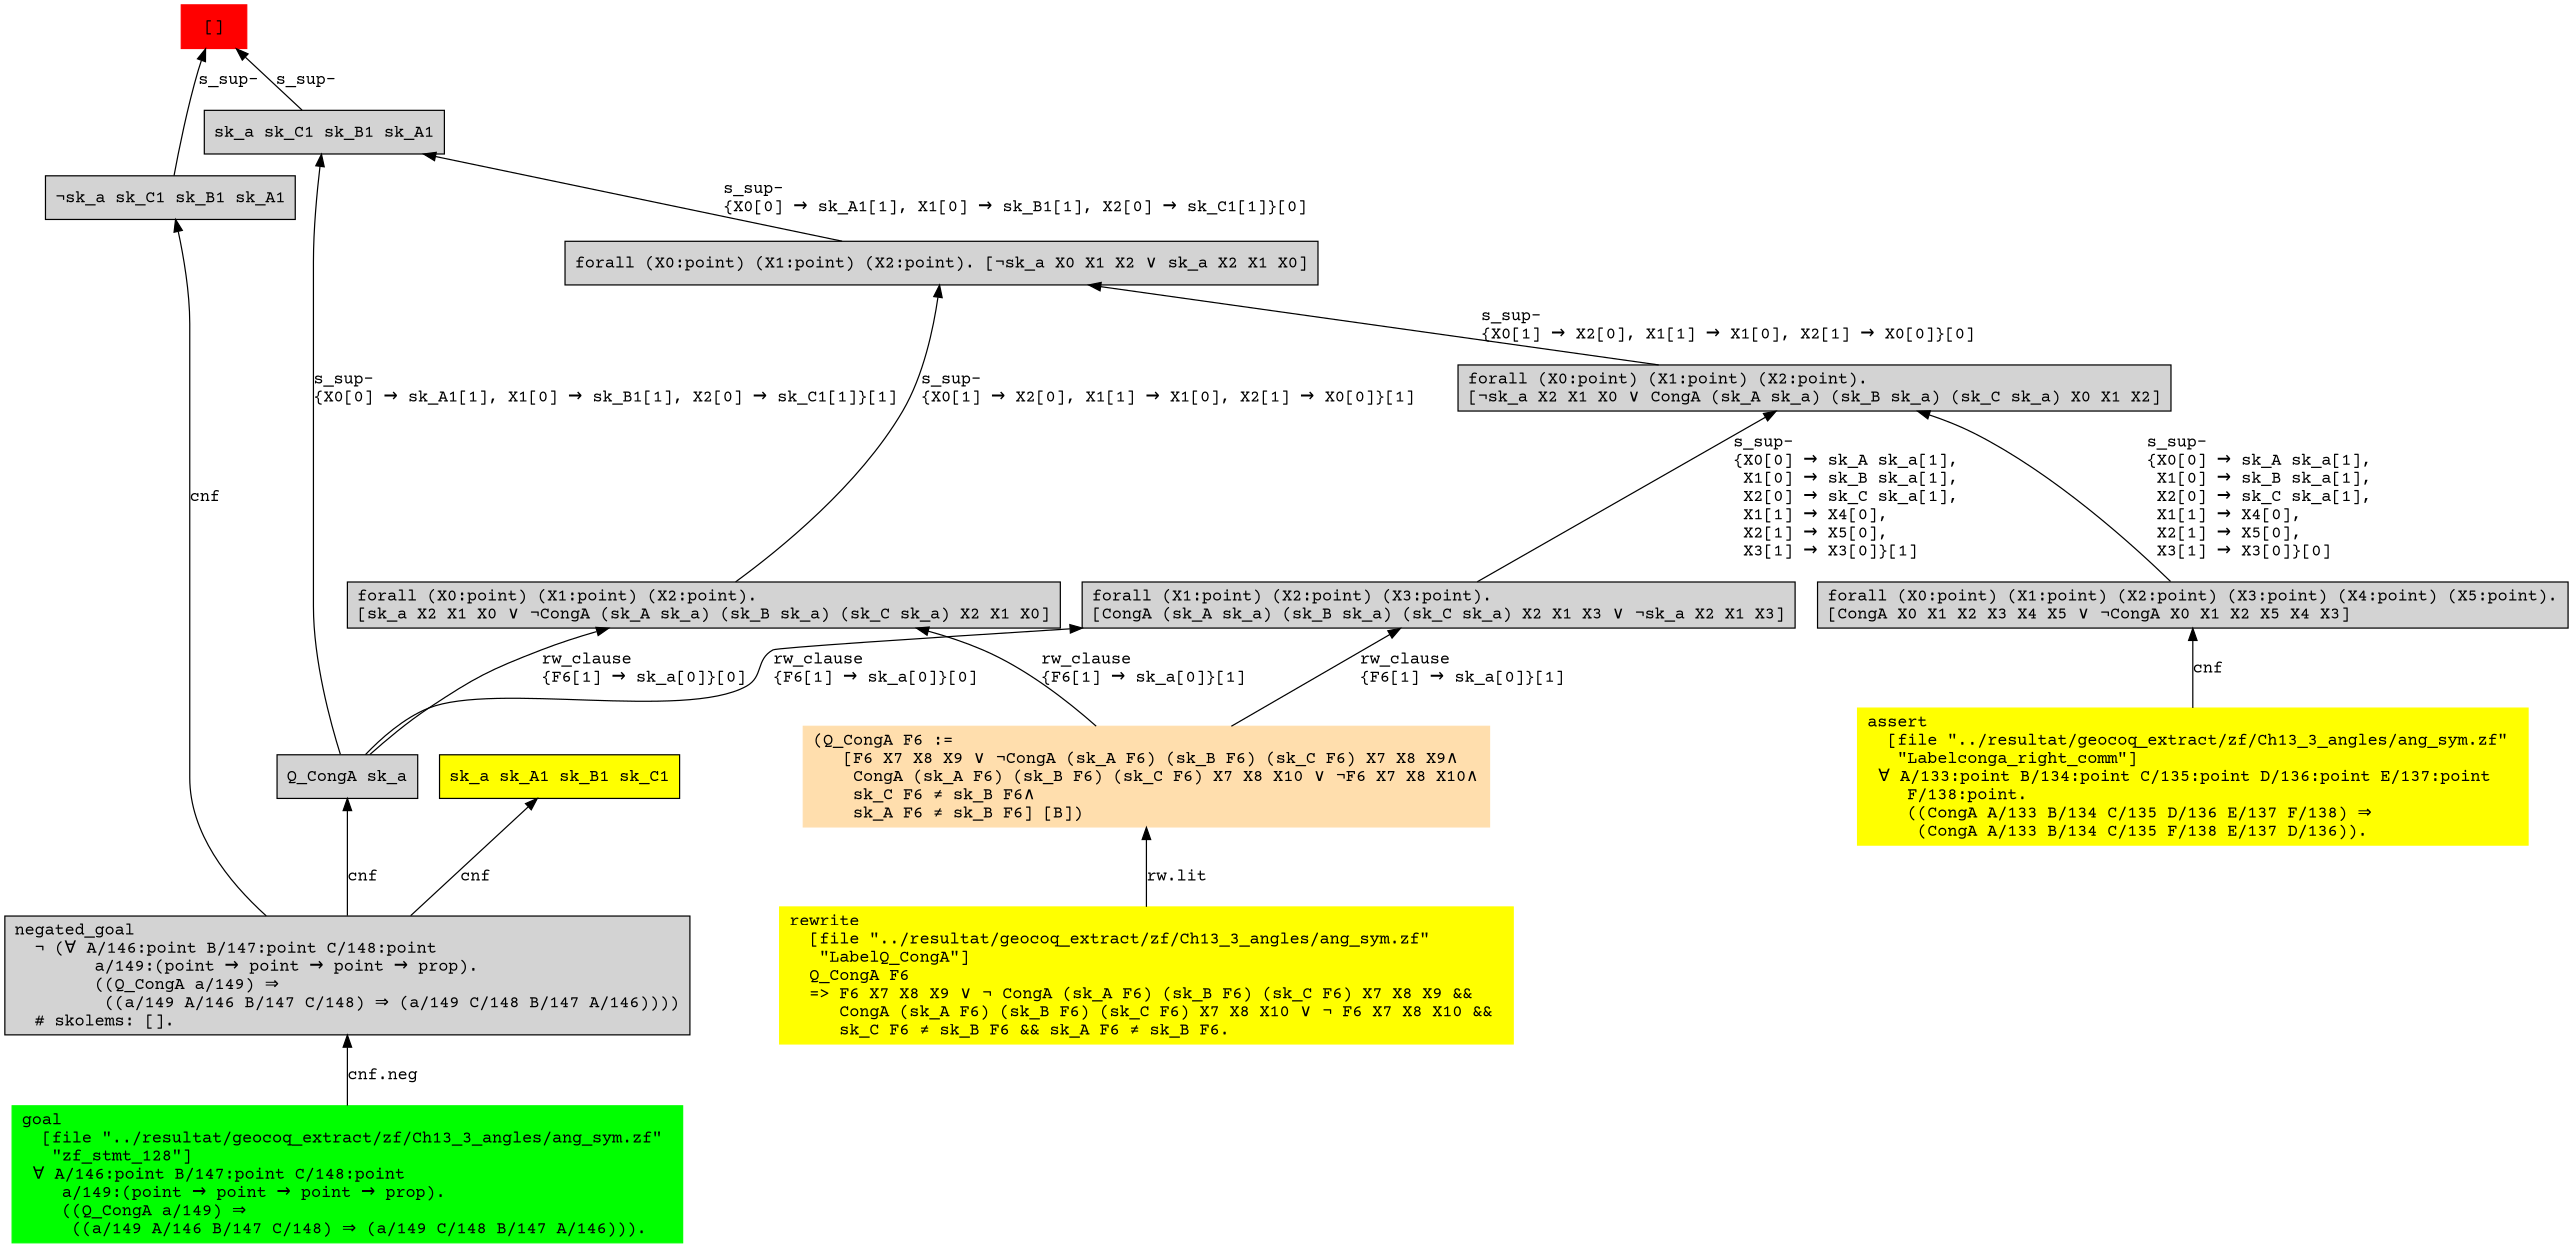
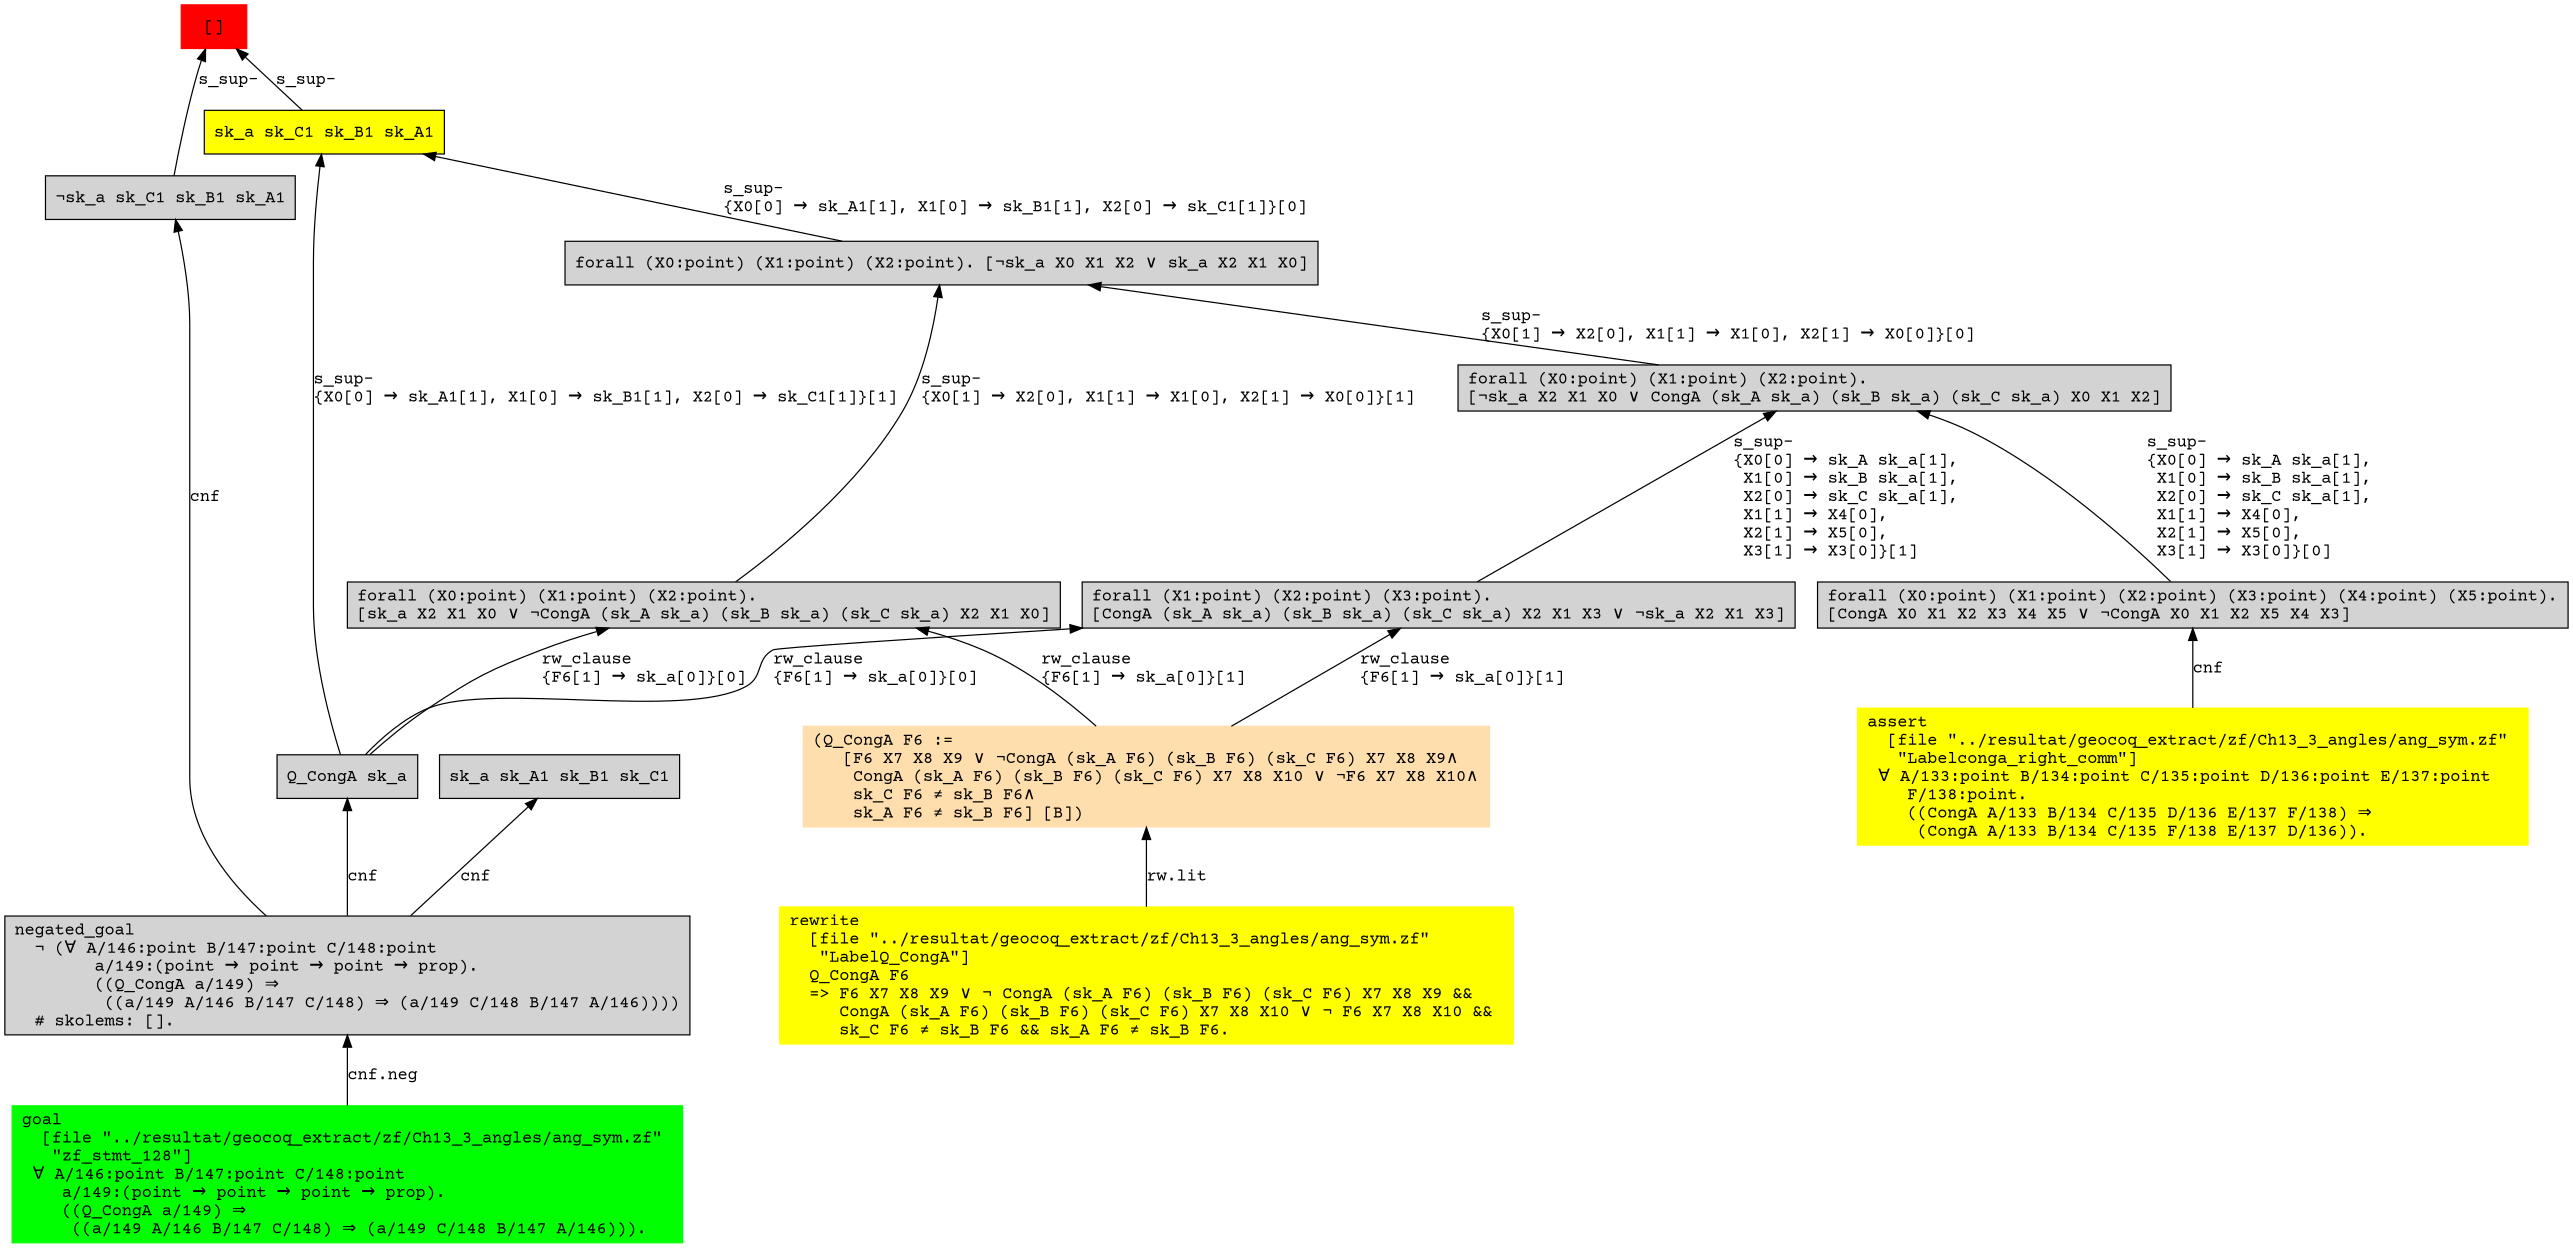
(324, 132) -> (324, 132)
(560, 777) -> (560, 777)
